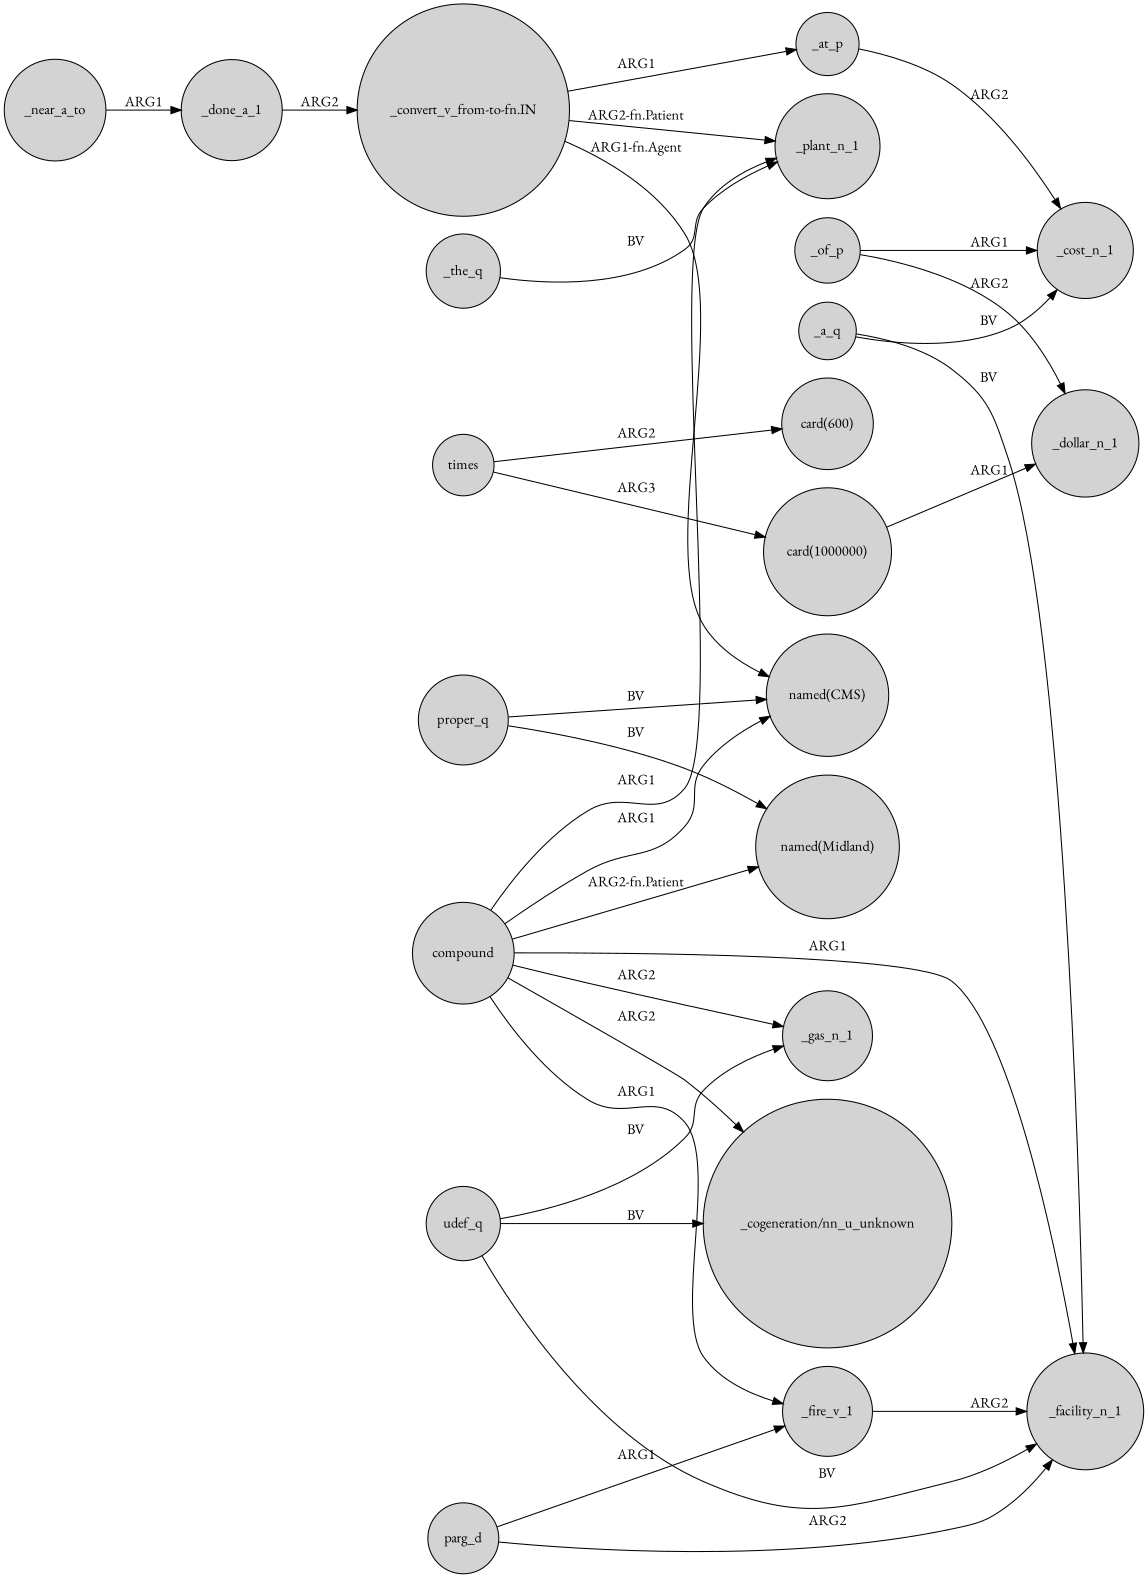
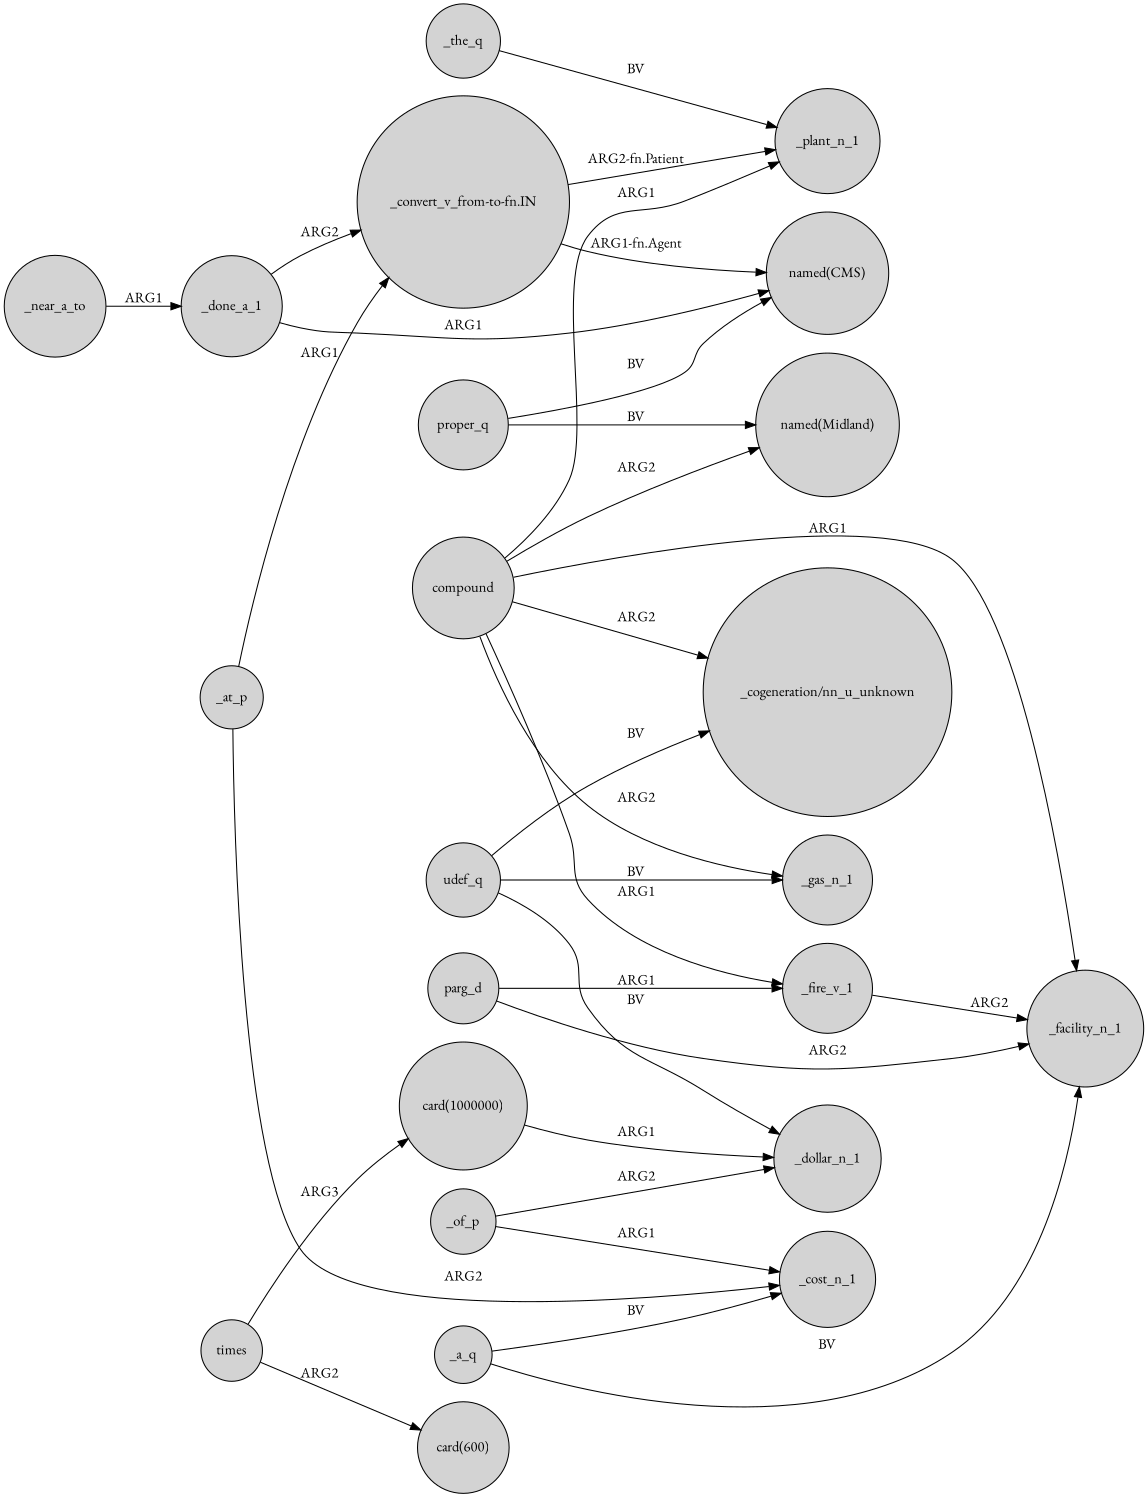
(677, 71) -> (293, 469)
(658, 847) -> (521, 337)
(636, 882) -> (636, 468)
(711, 1485) -> (602, 1026)
